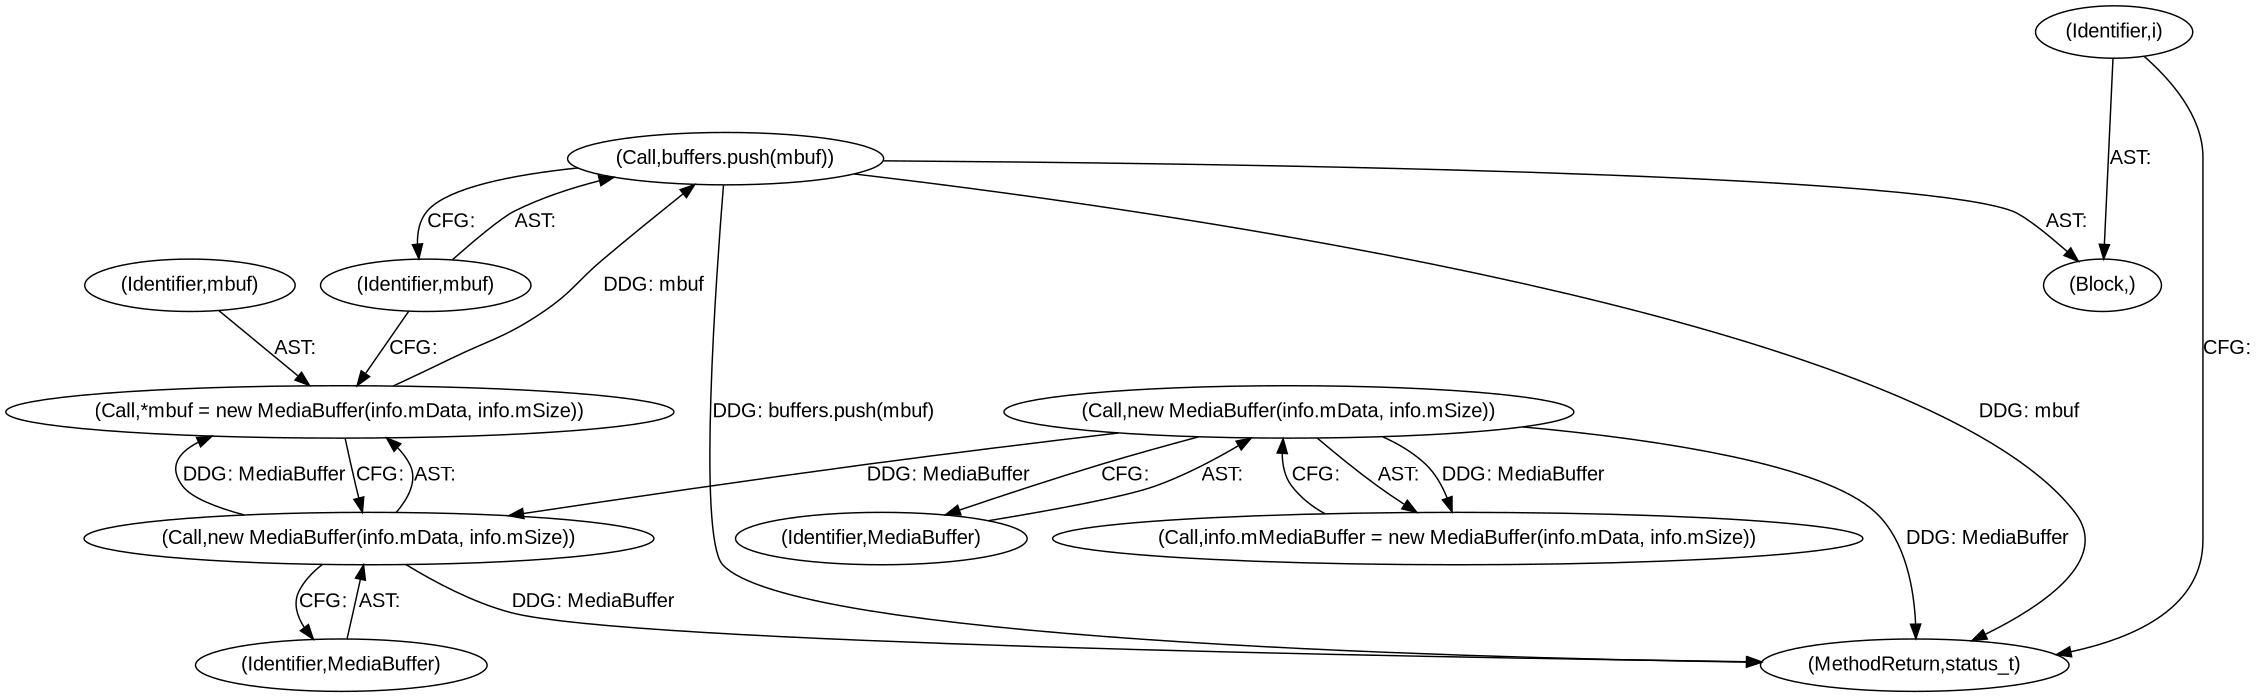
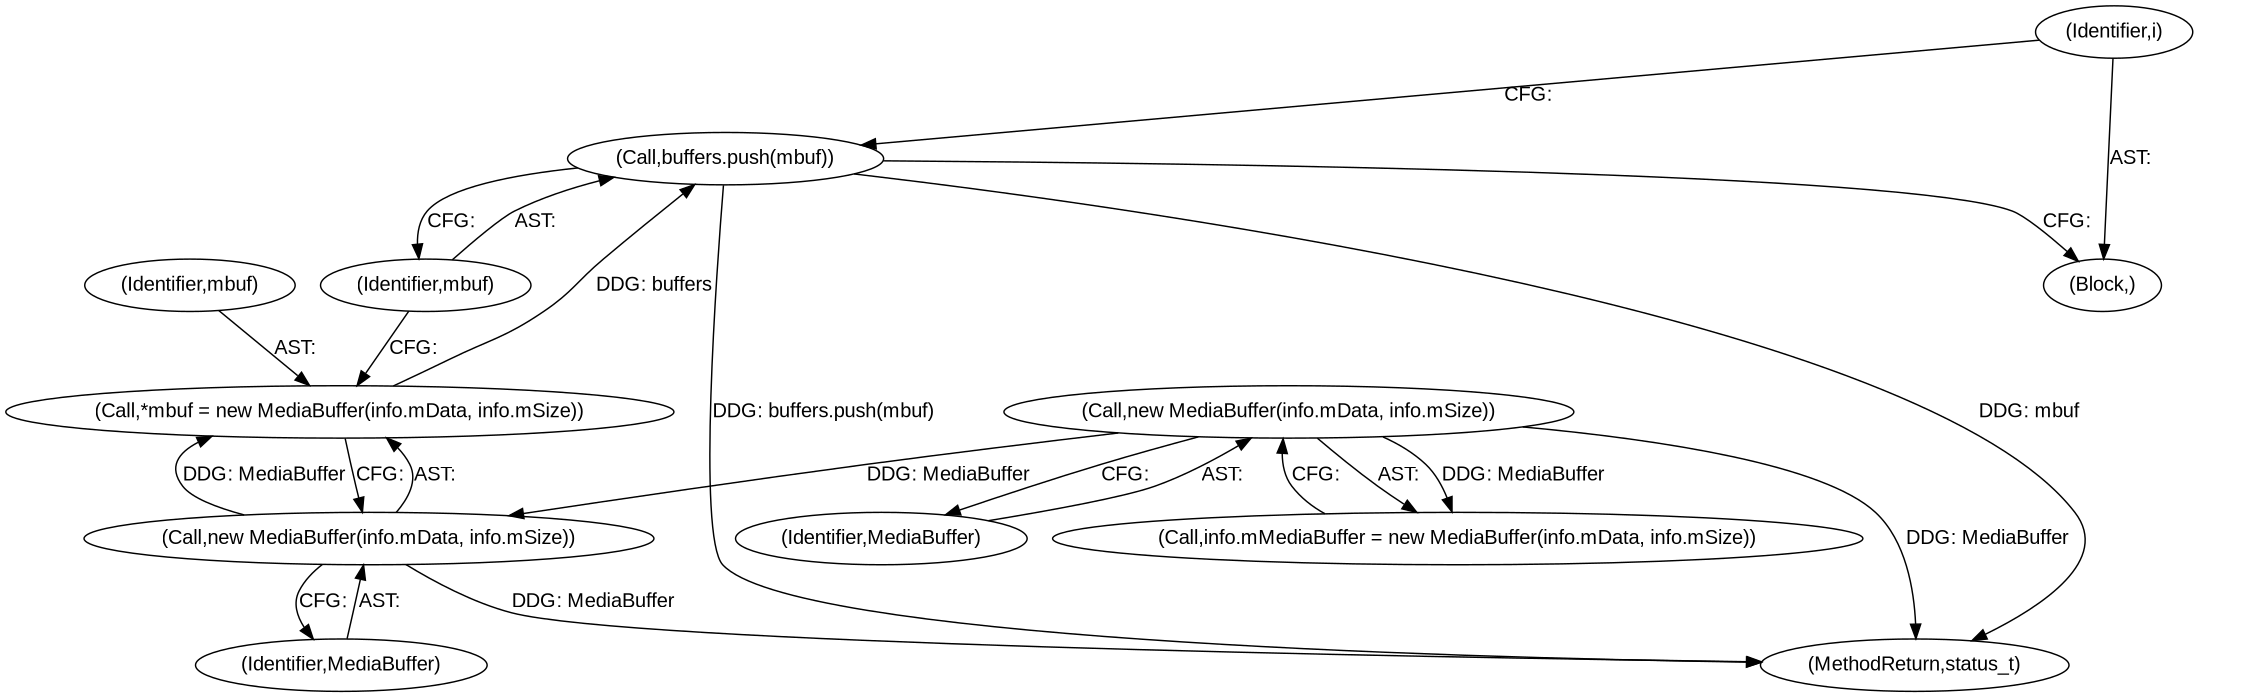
(2070, 222) -> (2070, 222)
(654, 285) -> (654, 285)
(2203, 383) -> (1457, 92)
